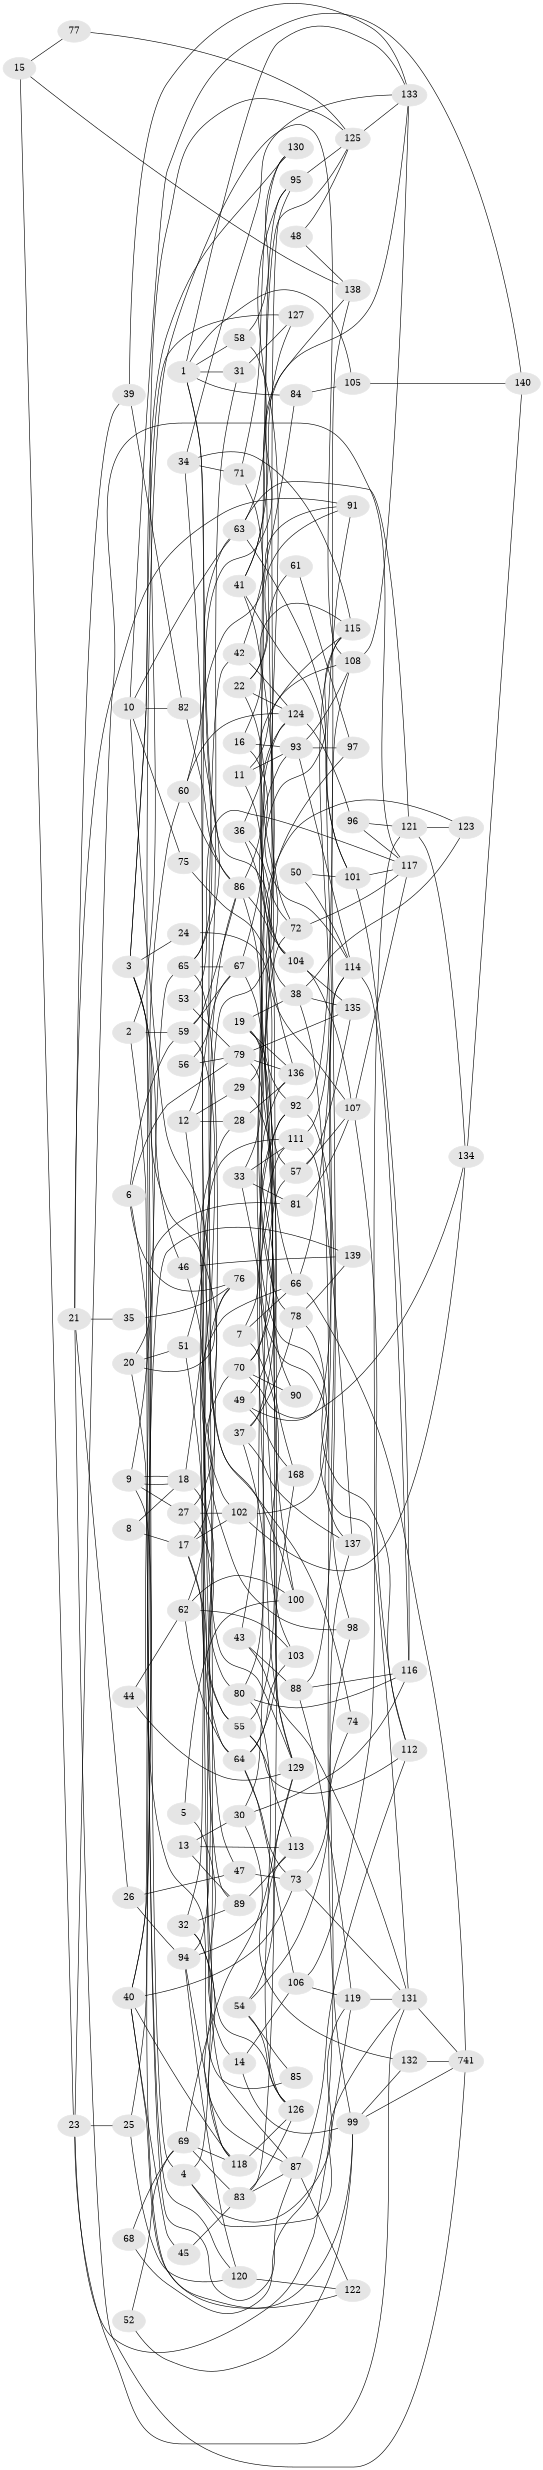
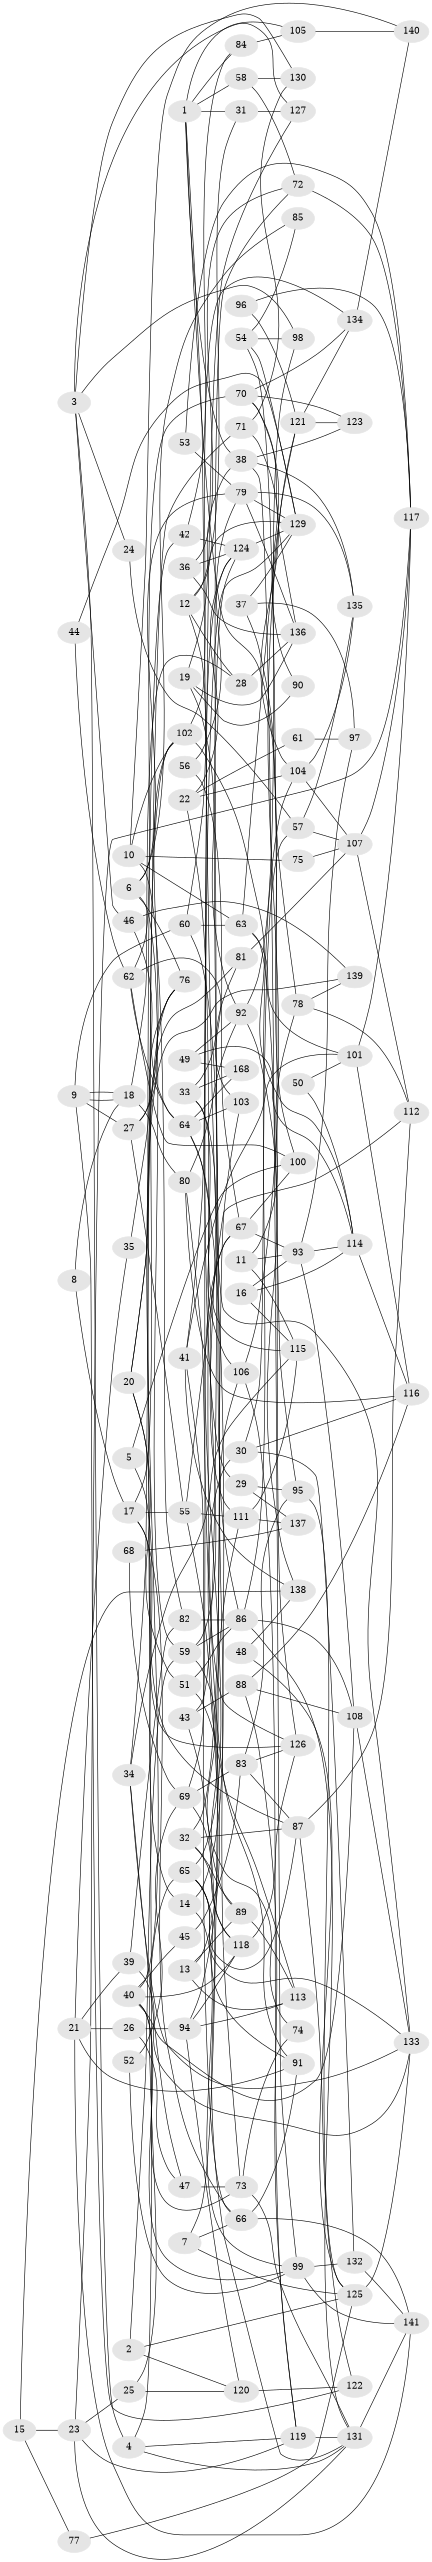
(338, 779) -> (270, 537)
(285, 1499) -> none
(466, 2061) -> (411, 2323)
